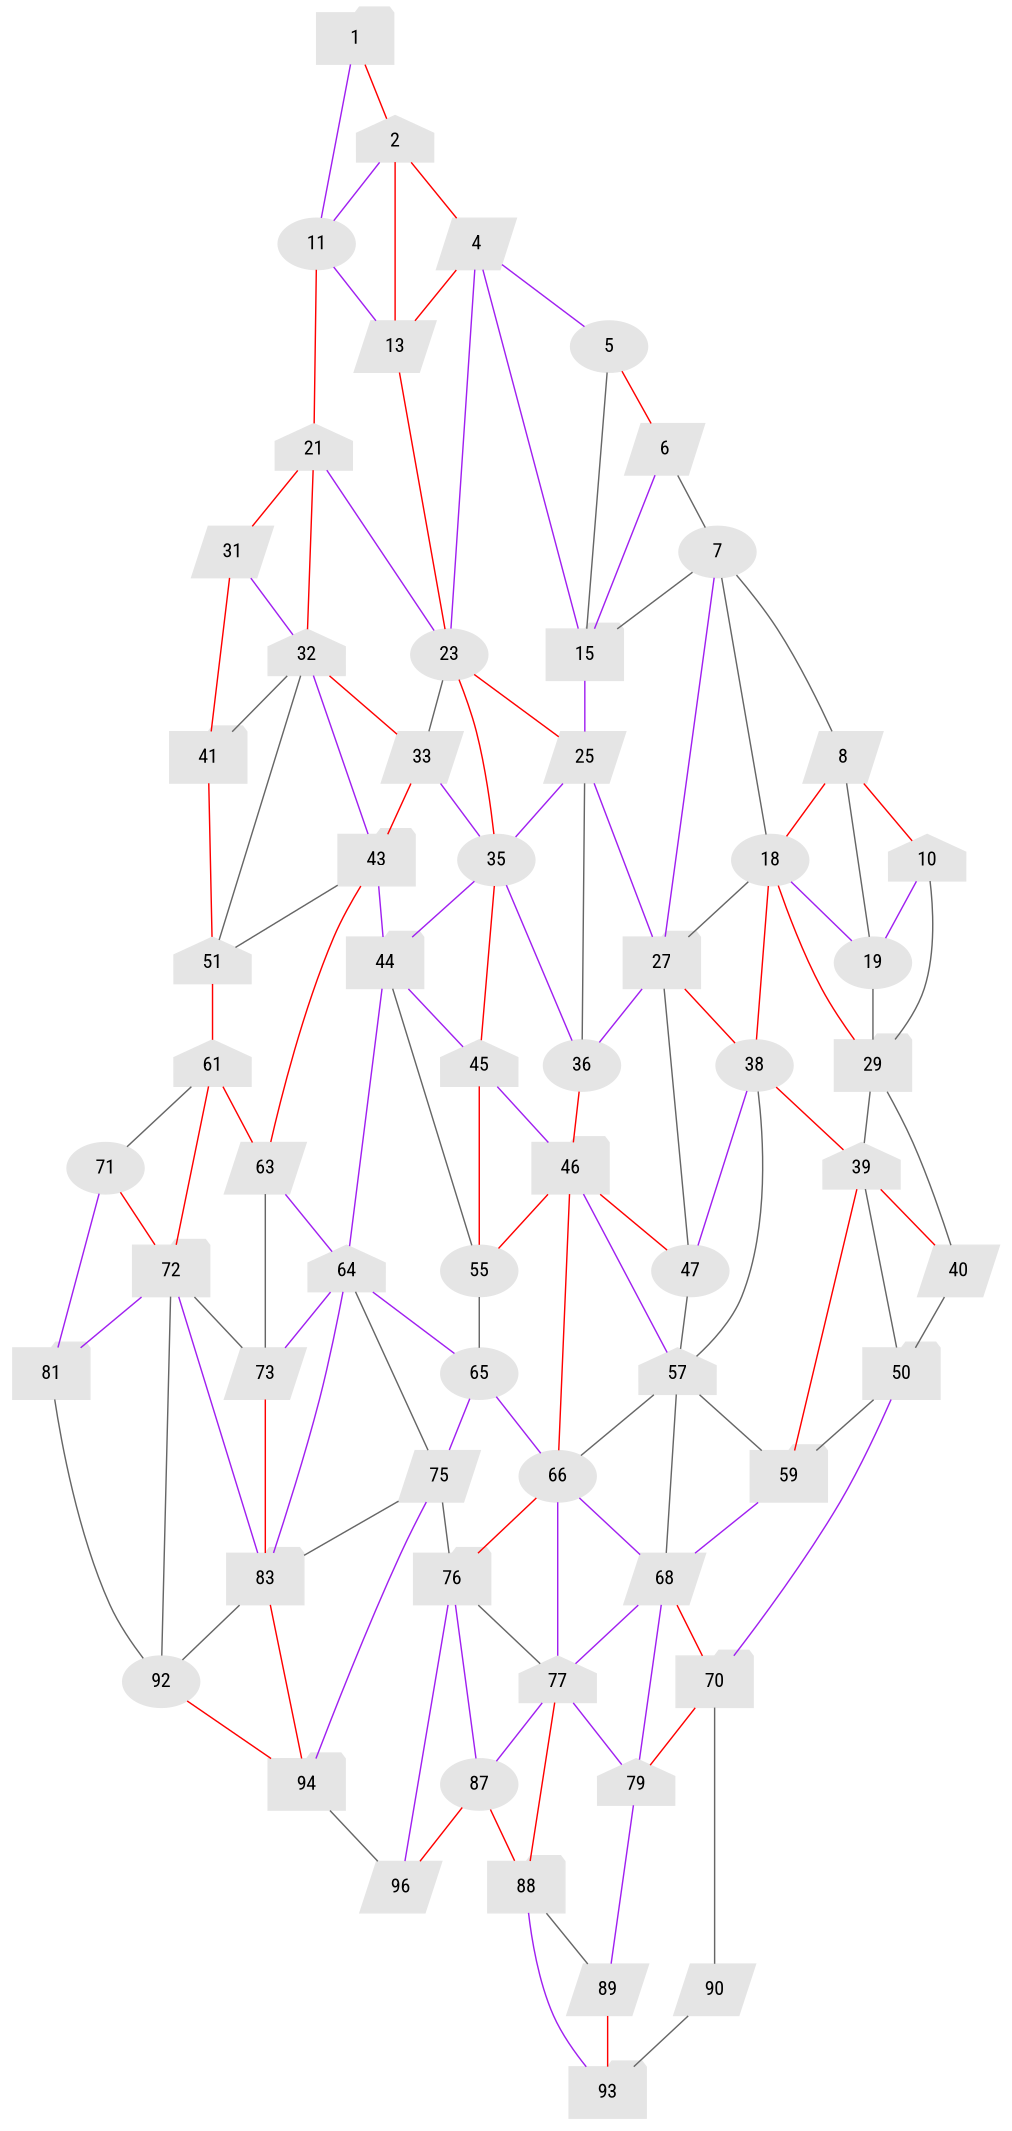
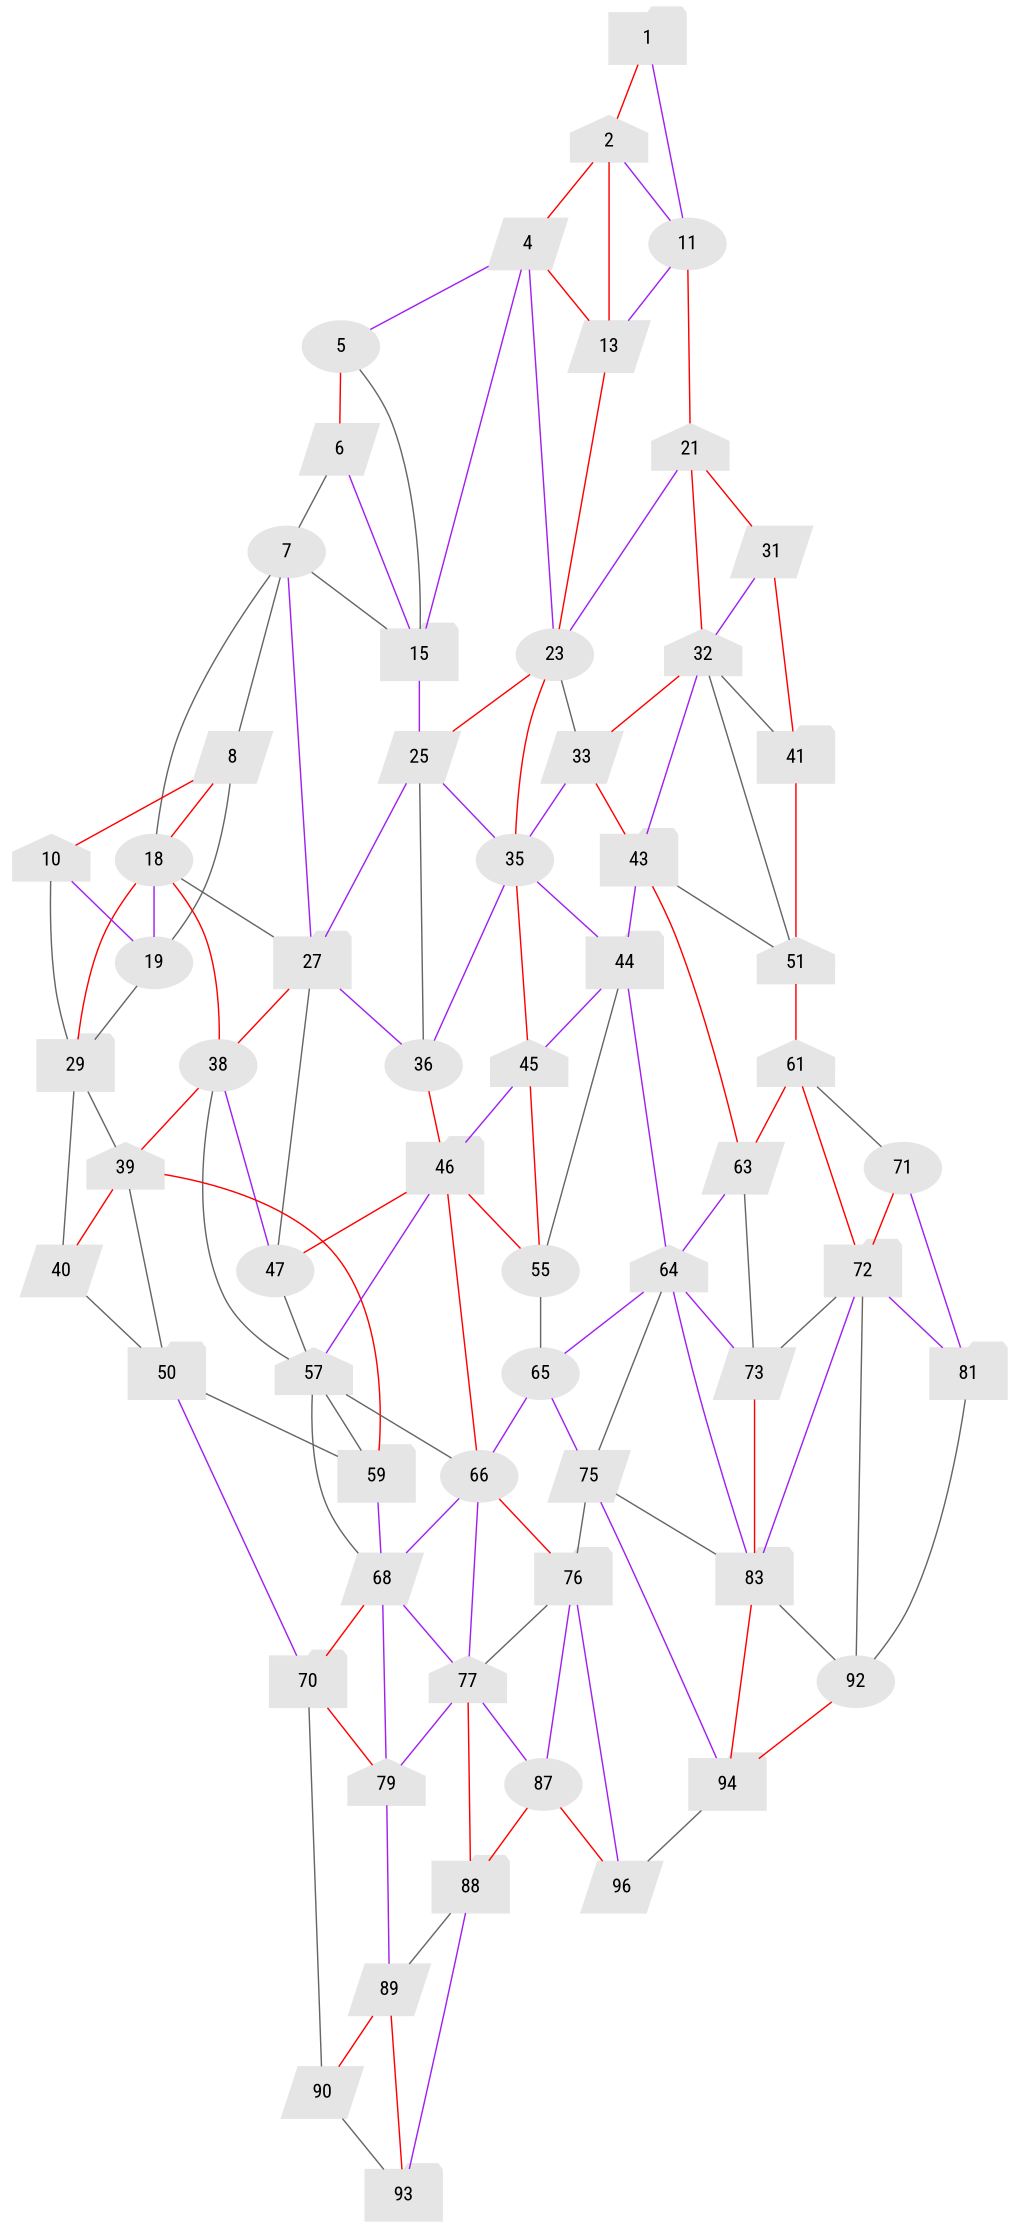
none -> (356, 2041)
